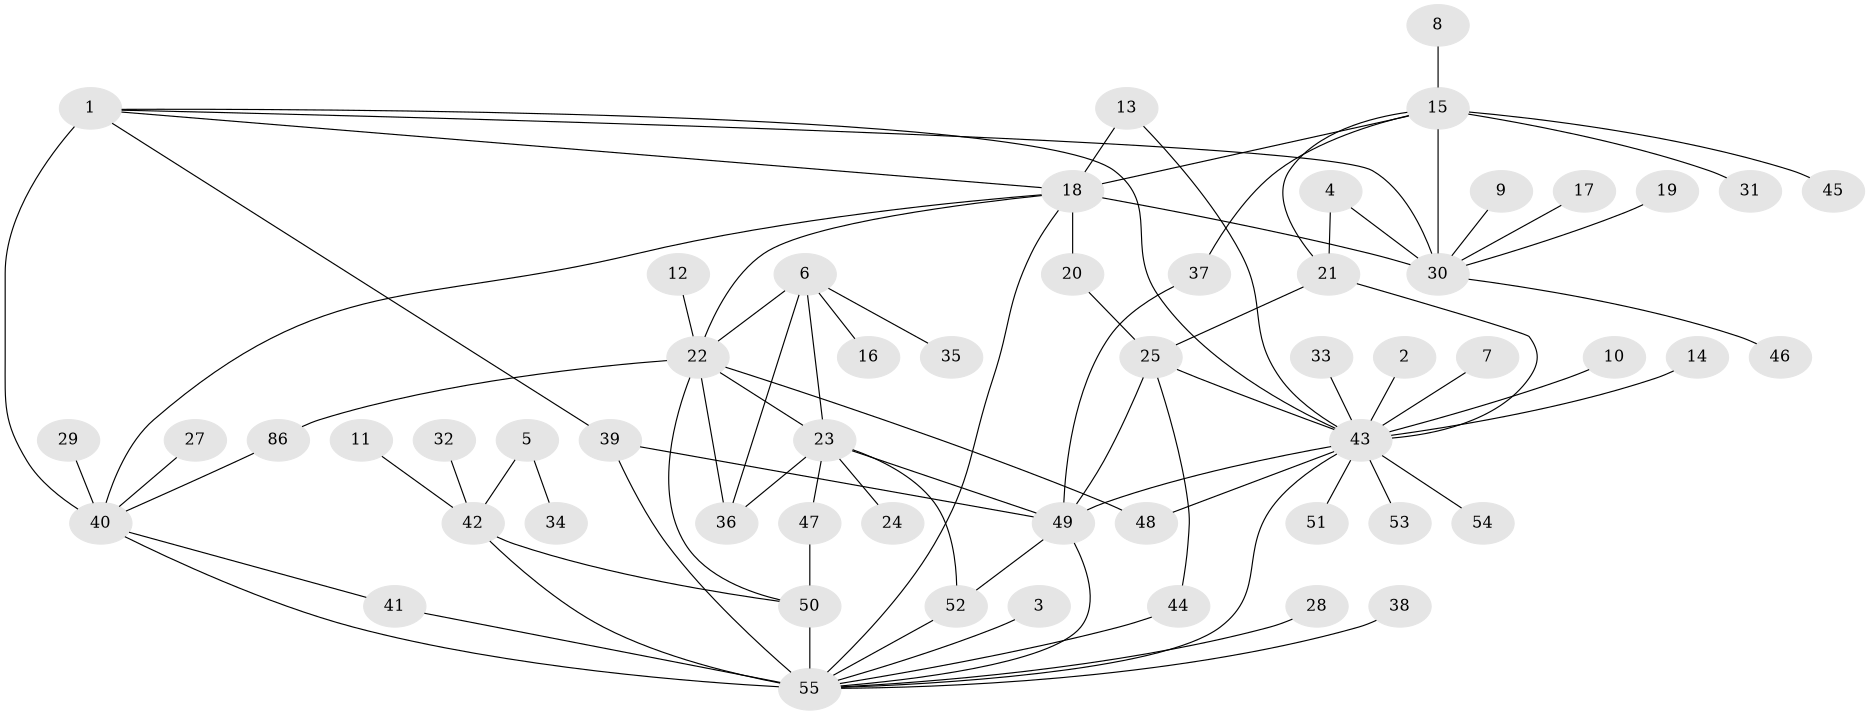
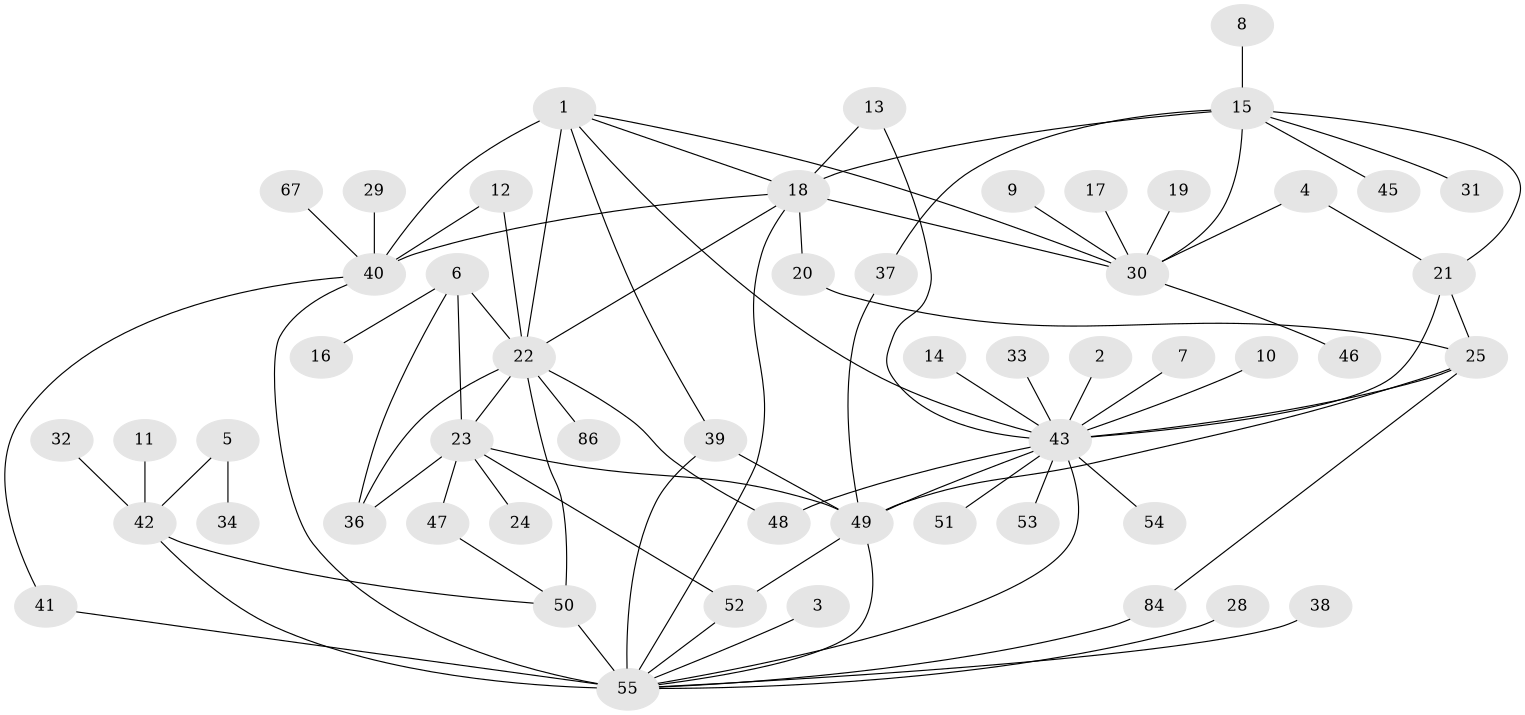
none -> (544, 233)
(952, 357) -> none
(195, 440) -> (291, 191)
(190, 482) -> (438, 233)
(1179, 606) -> (1155, 606)
